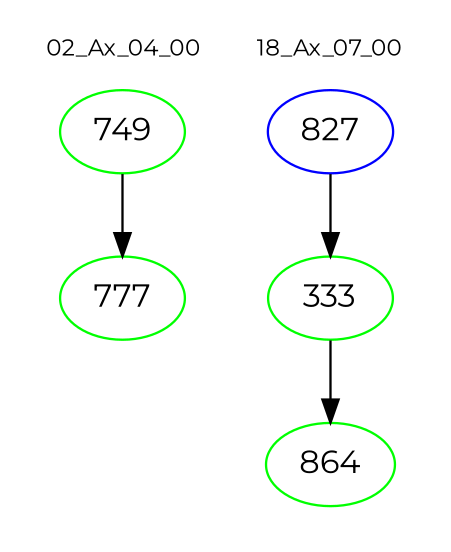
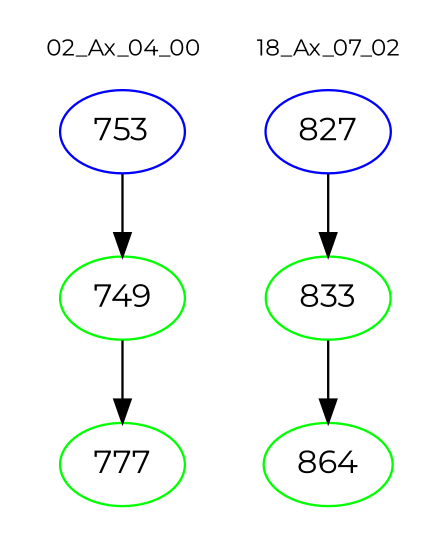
(330, 50) -> (329, 50)
none -> (122, 132)
(330, 298) -> (328, 298)
